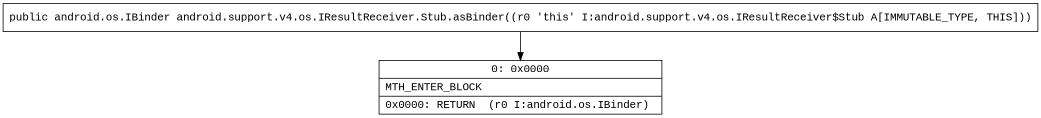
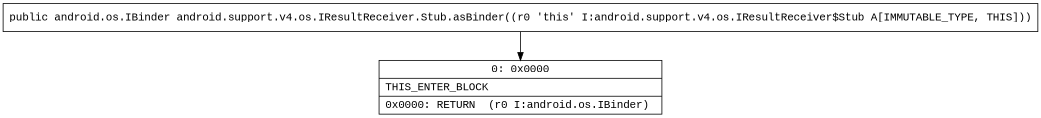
(434, 87) -> (437, 87)
